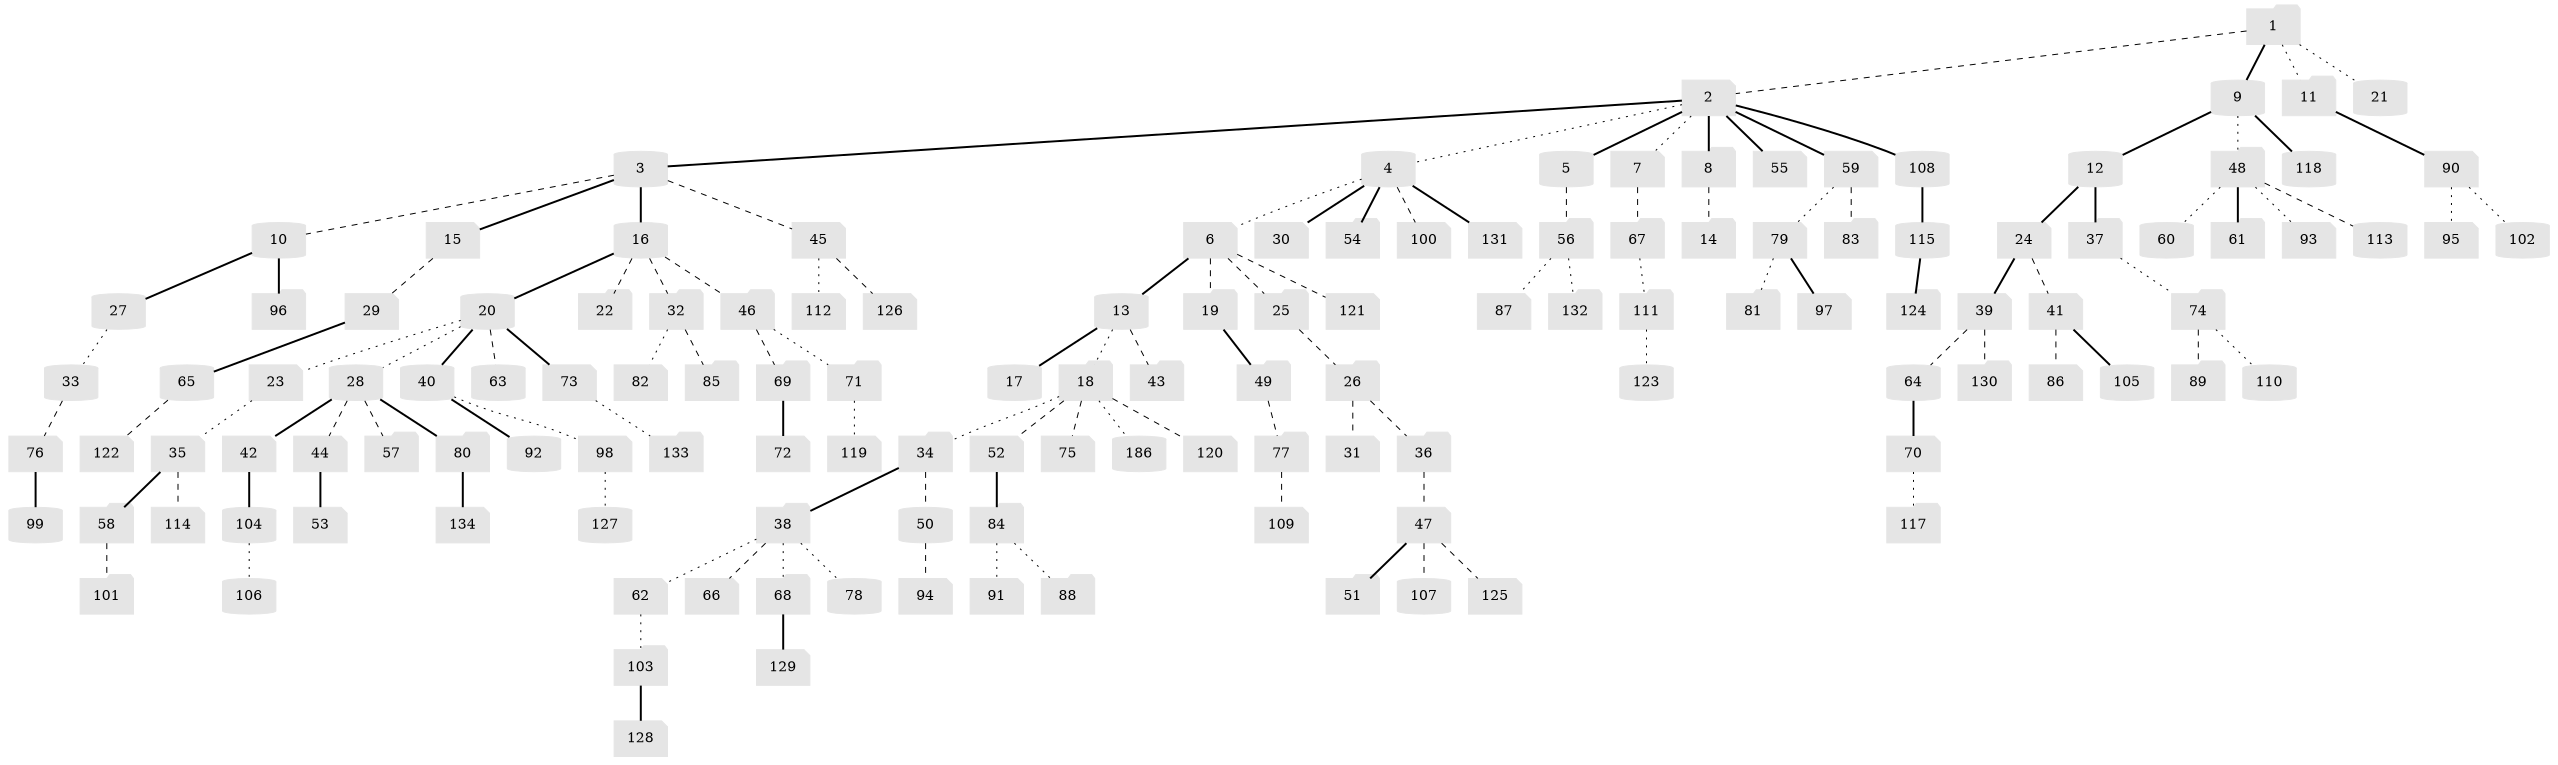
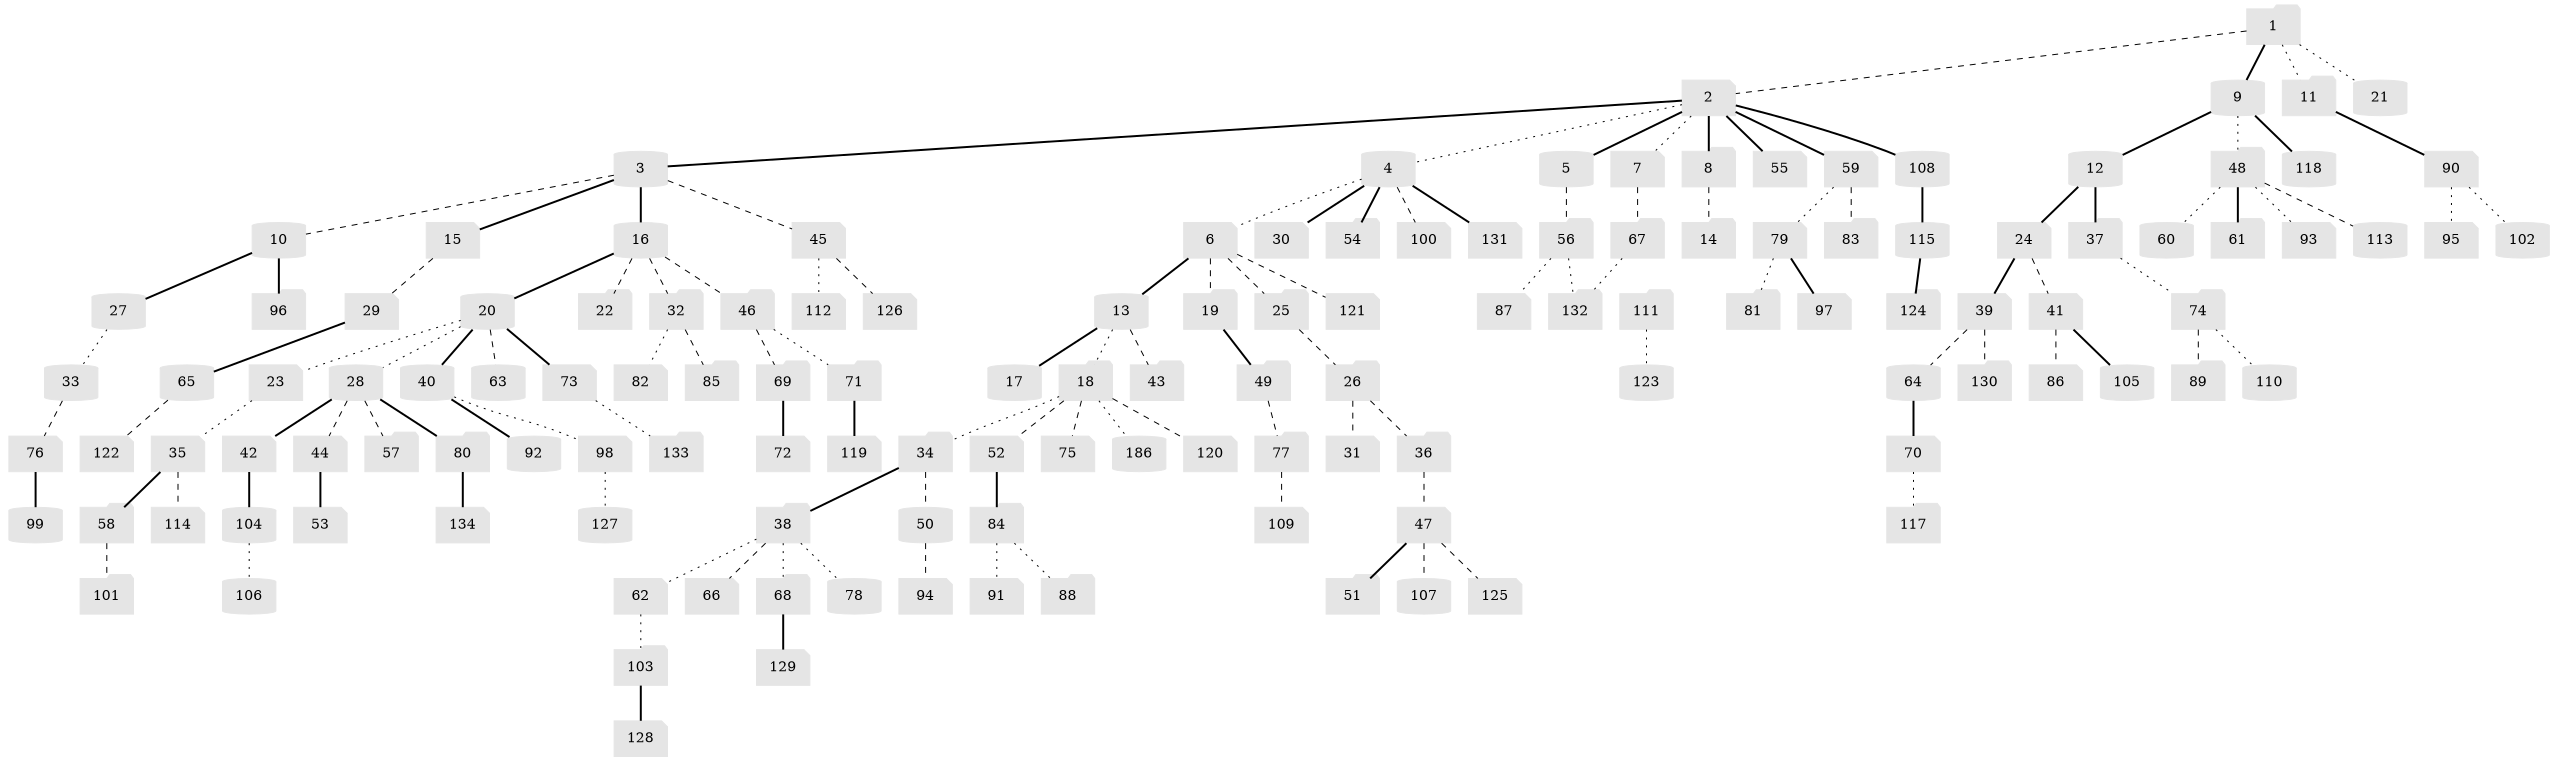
(1642, 276) -> (1606, 276)
(854, 418) -> (854, 418)
